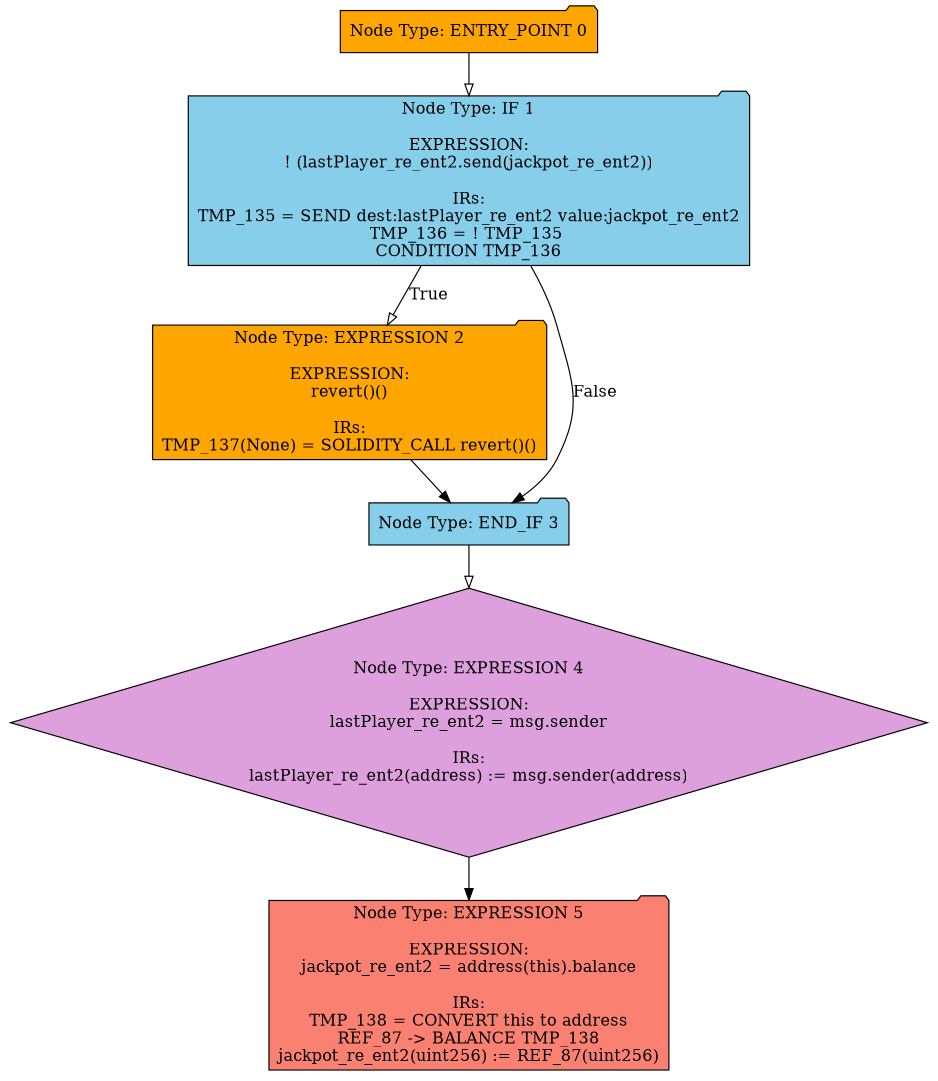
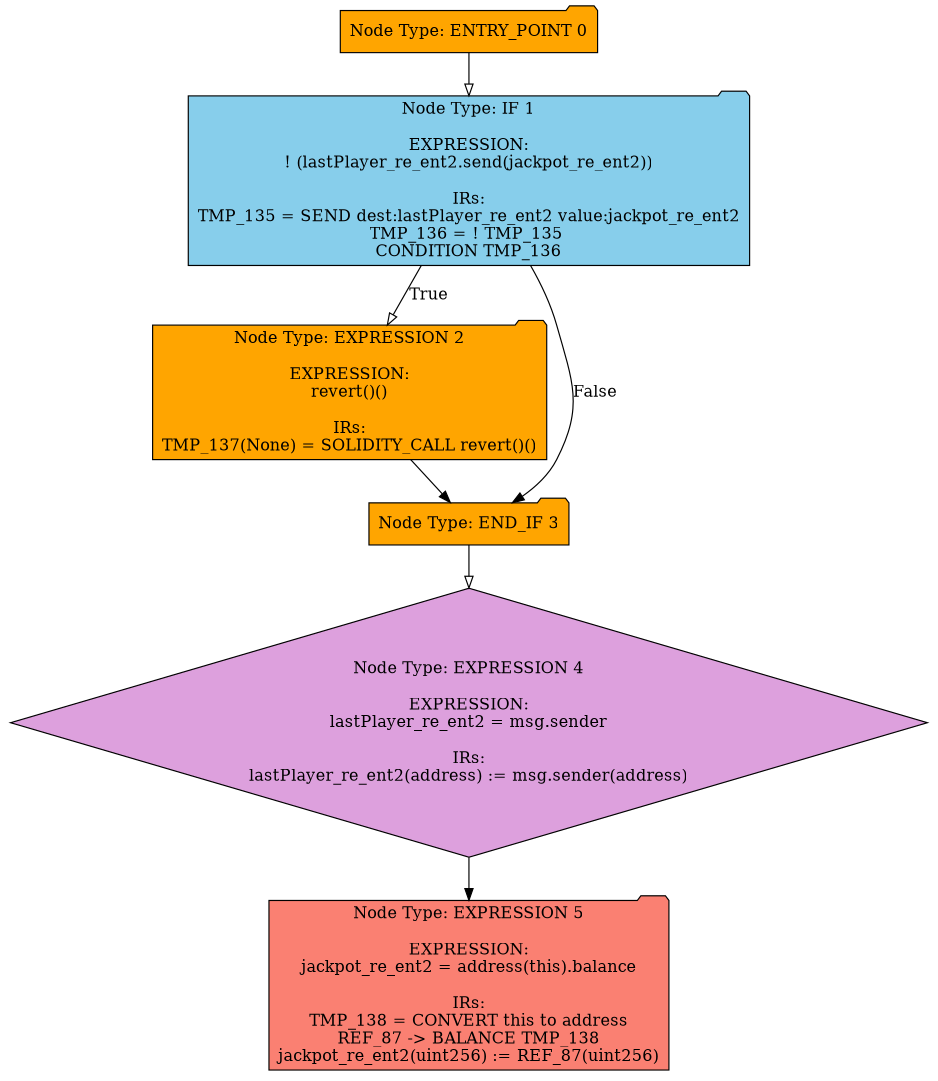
(469, 524) -> (469, 524)
